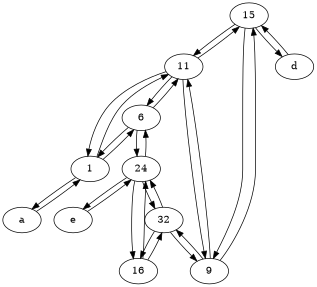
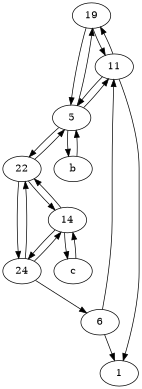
(249, 16) -> (92, 16)
(295, 67) -> none
(161, 88) -> none
(119, 109) -> none
(136, 140) -> none
(116, 147) -> none
none -> (73, 169)
(22, 220) -> none
(73, 220) -> none
(164, 220) -> (22, 169)
none -> (73, 271)
(138, 271) -> (67, 220)
(209, 271) -> (72, 118)
